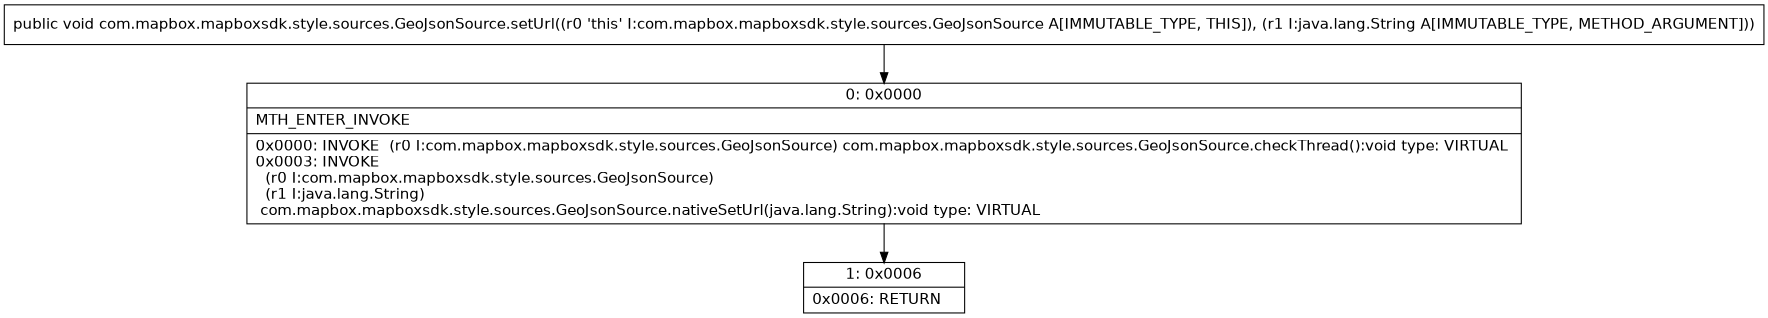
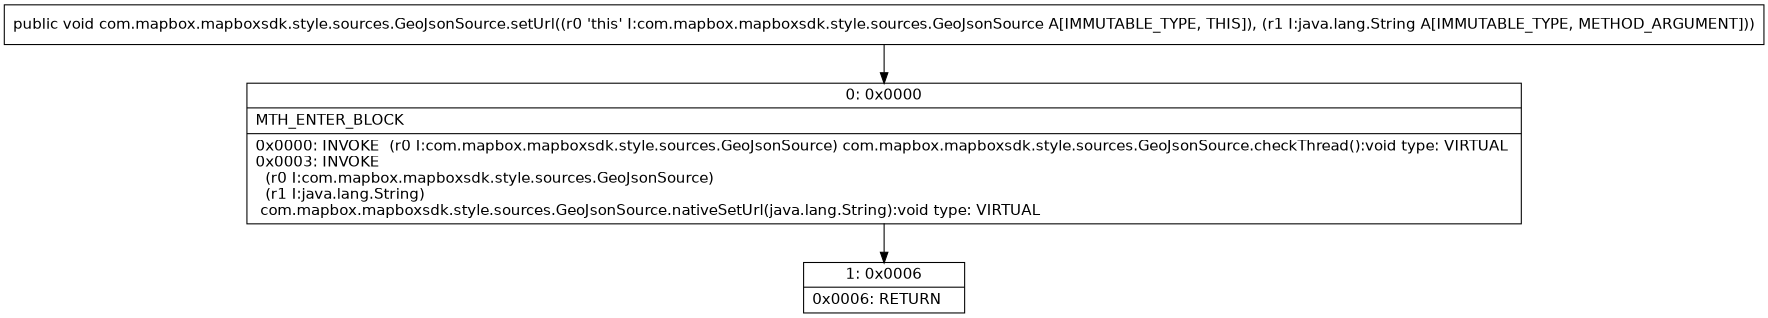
(333, 120) -> (330, 120)
